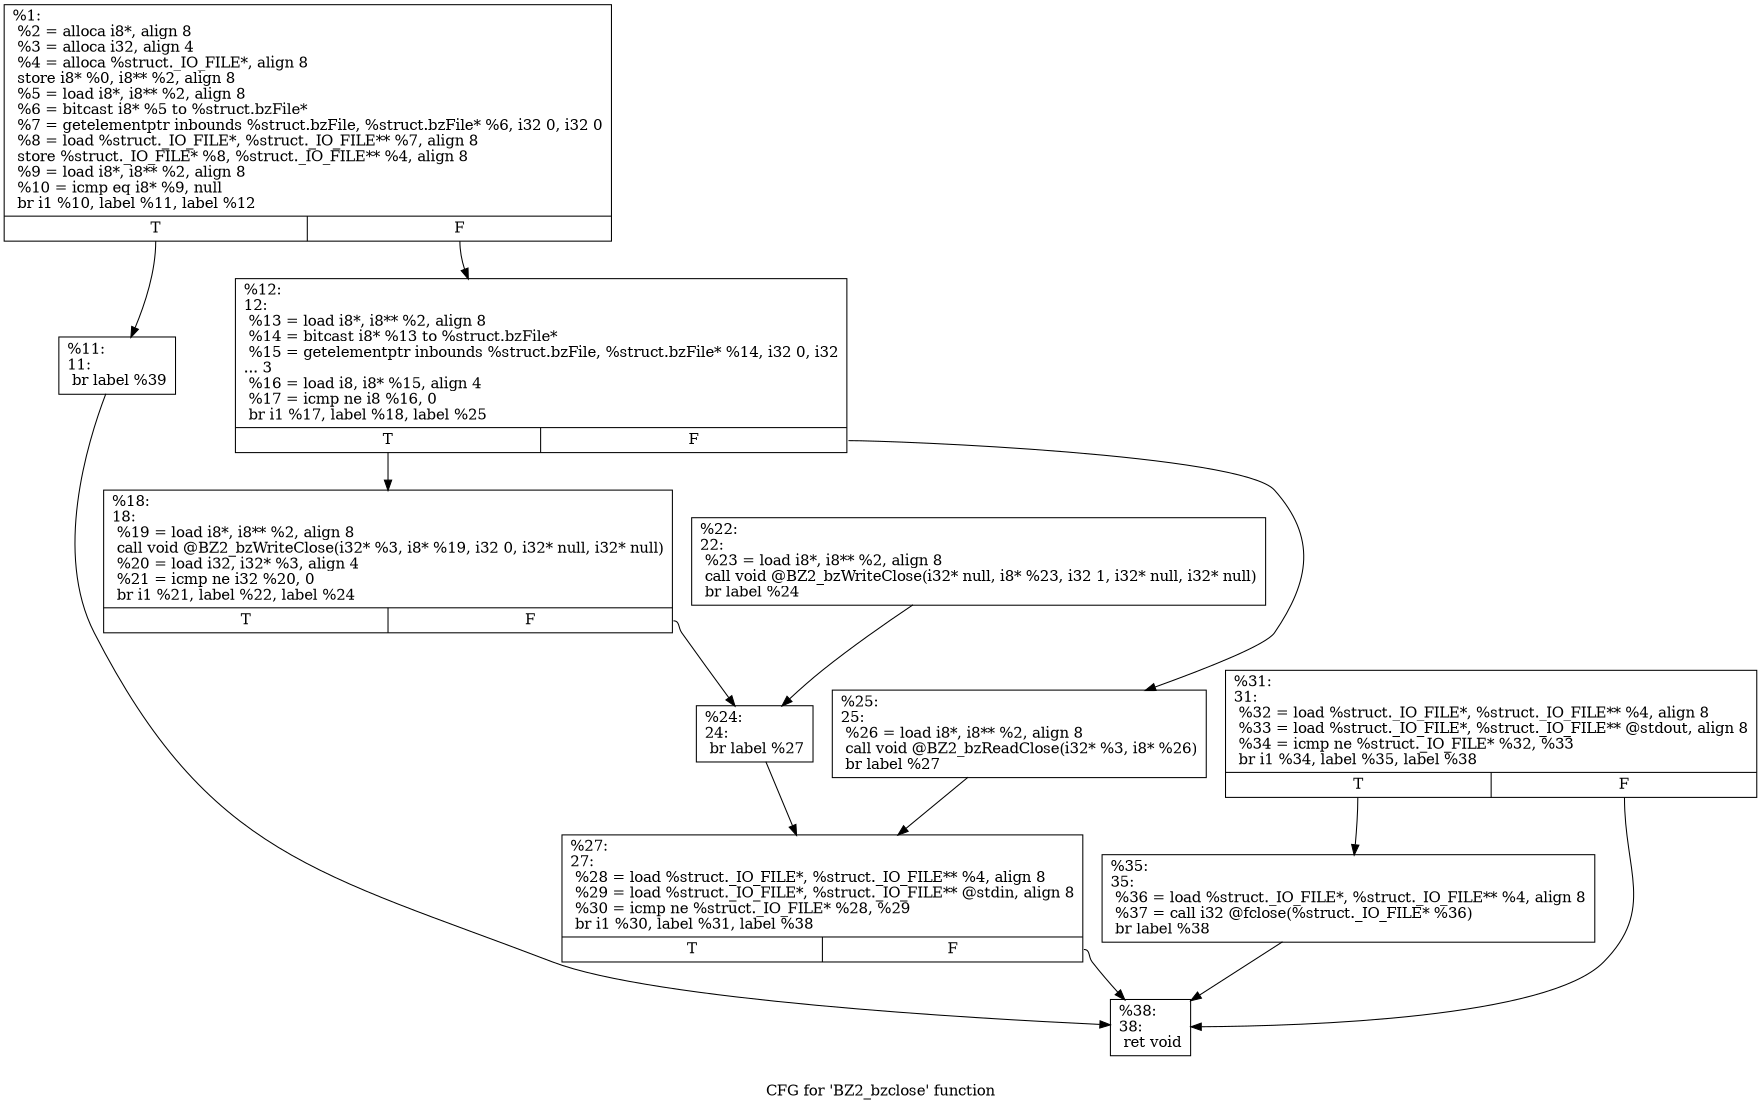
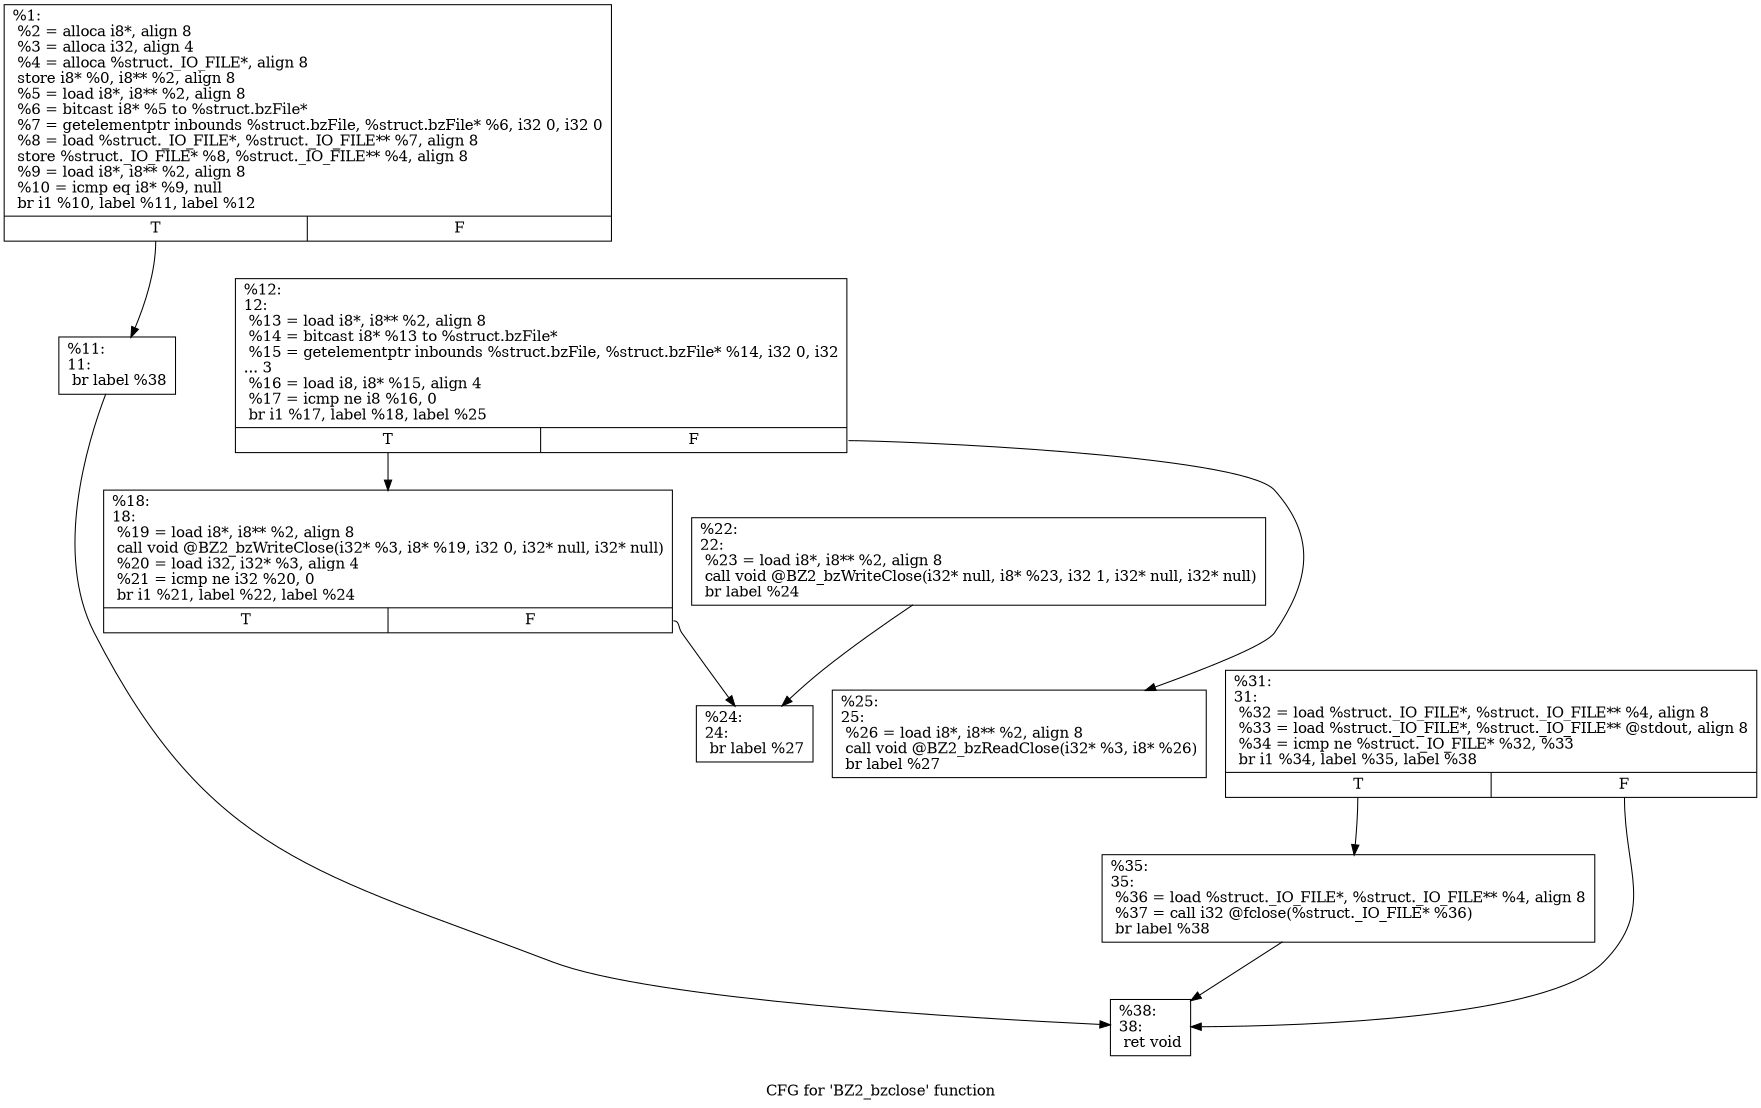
(461, 255) -> none
(117, 381) -> (117, 381)
(822, 898) -> none
